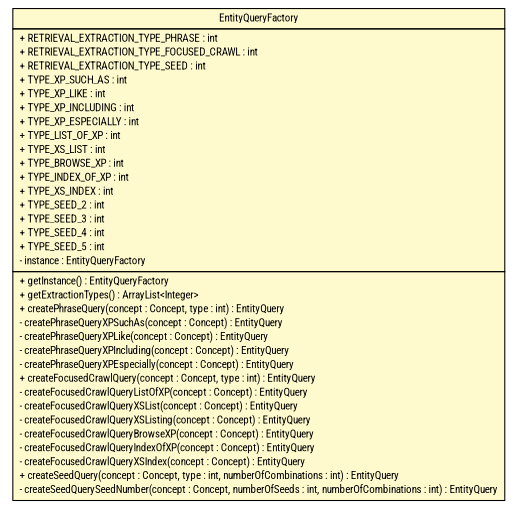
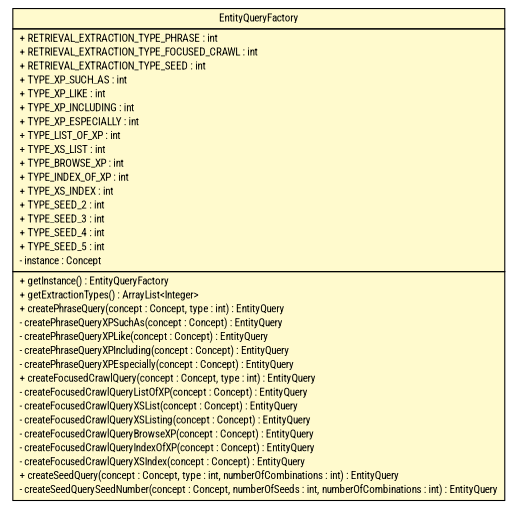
(83, 261) -> (61, 261)
